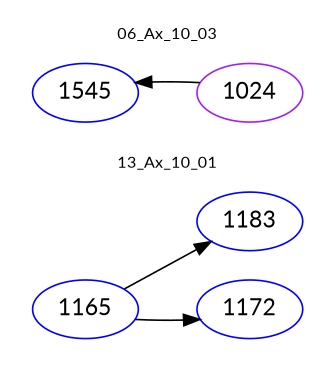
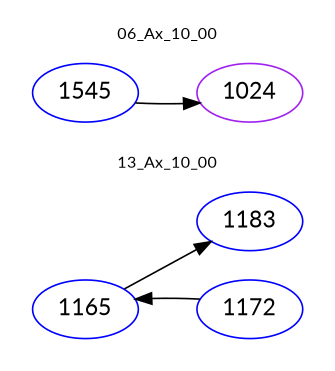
(168, 35) -> (168, 35)
(176, 82) -> (160, 104)
(168, 164) -> (168, 164)
(160, 320) -> (176, 298)
